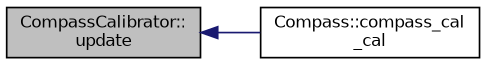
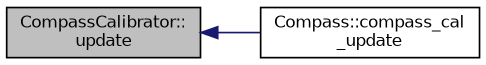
(370, 33) -> (370, 33)
